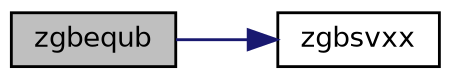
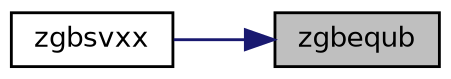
(212, 40) -> (209, 40)
